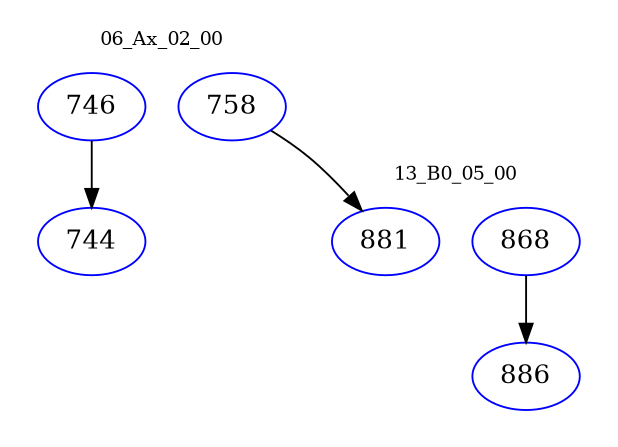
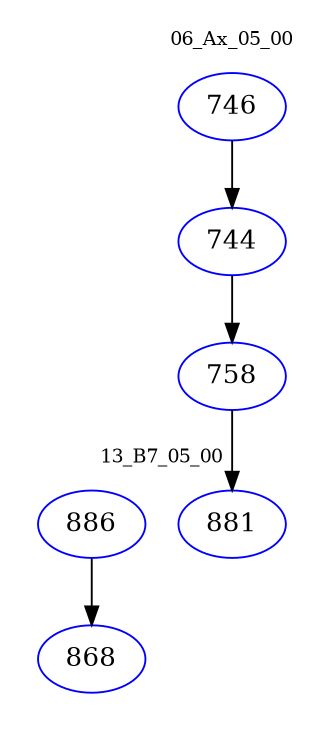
(162, 40) -> (232, 40)
(456, 175) -> (162, 458)
none -> (232, 300)
(526, 300) -> (92, 582)
